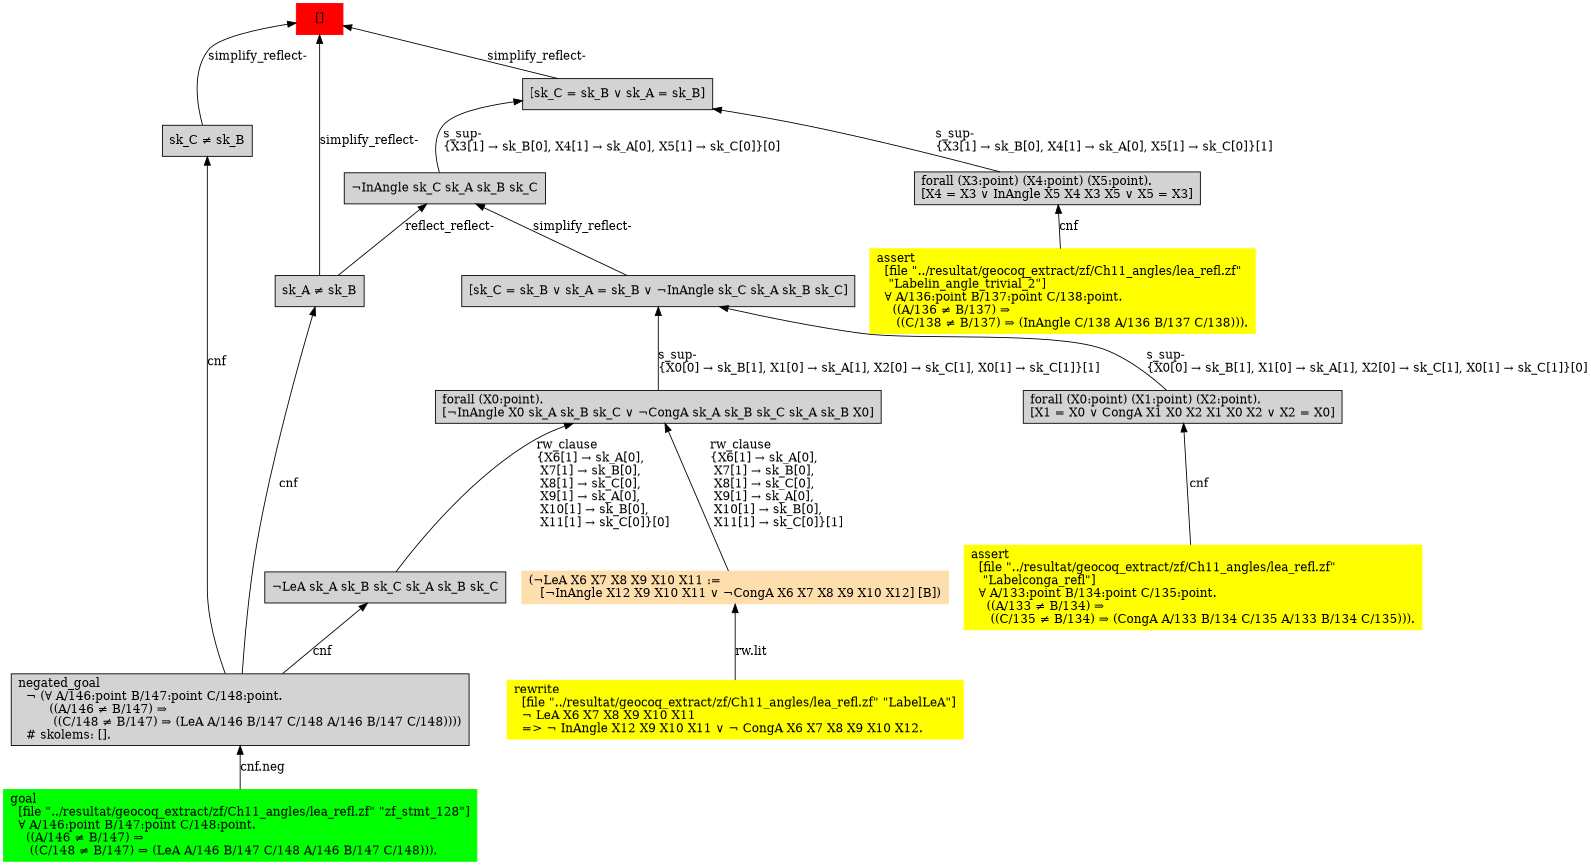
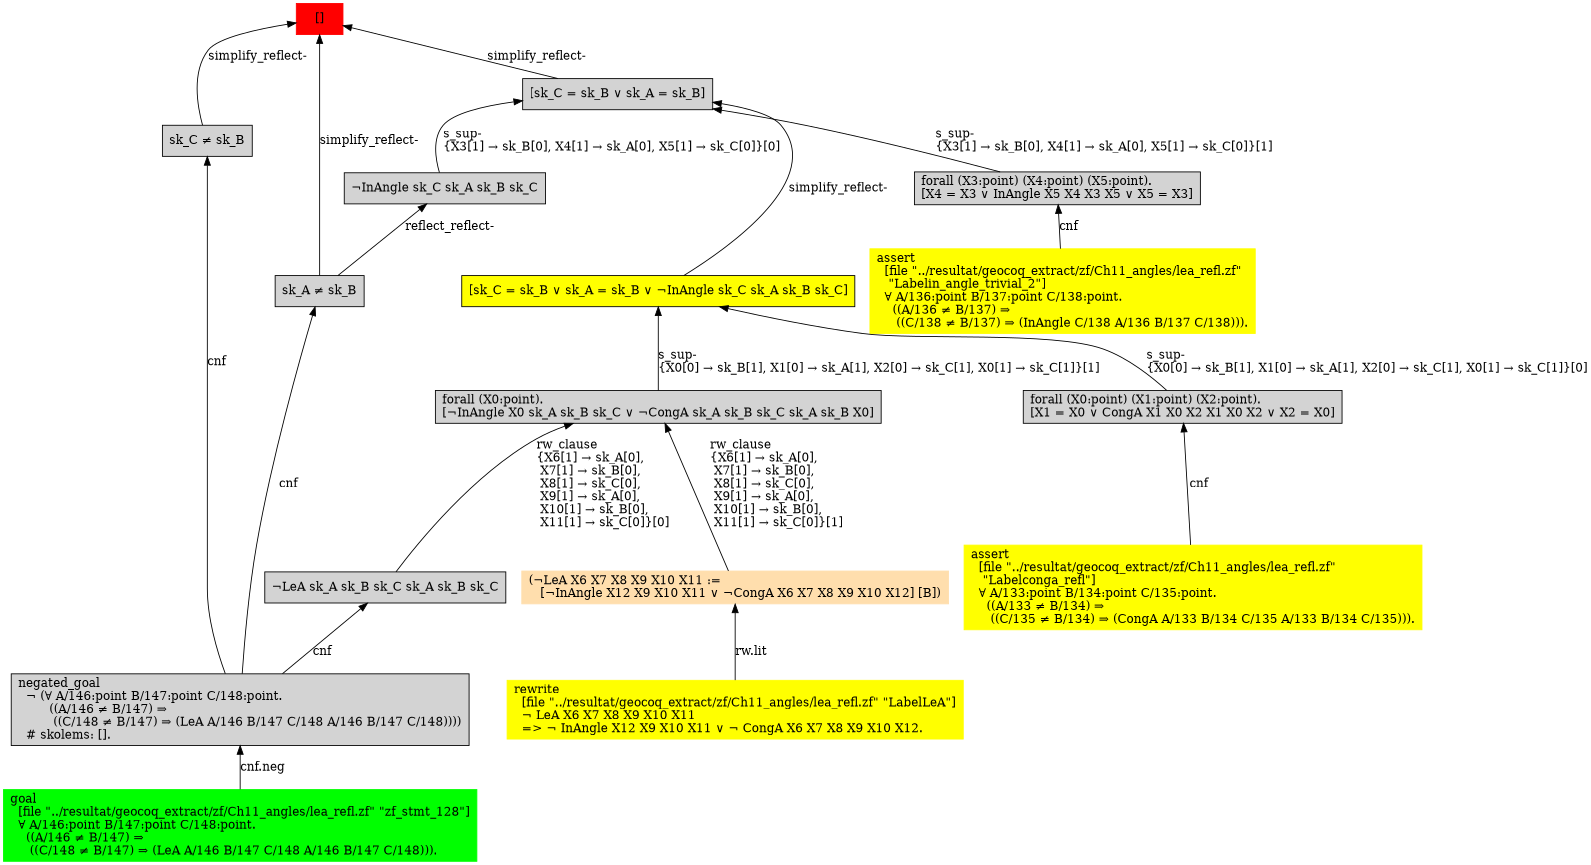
(556, 242) -> (782, 189)
(658, 291) -> (658, 291)
